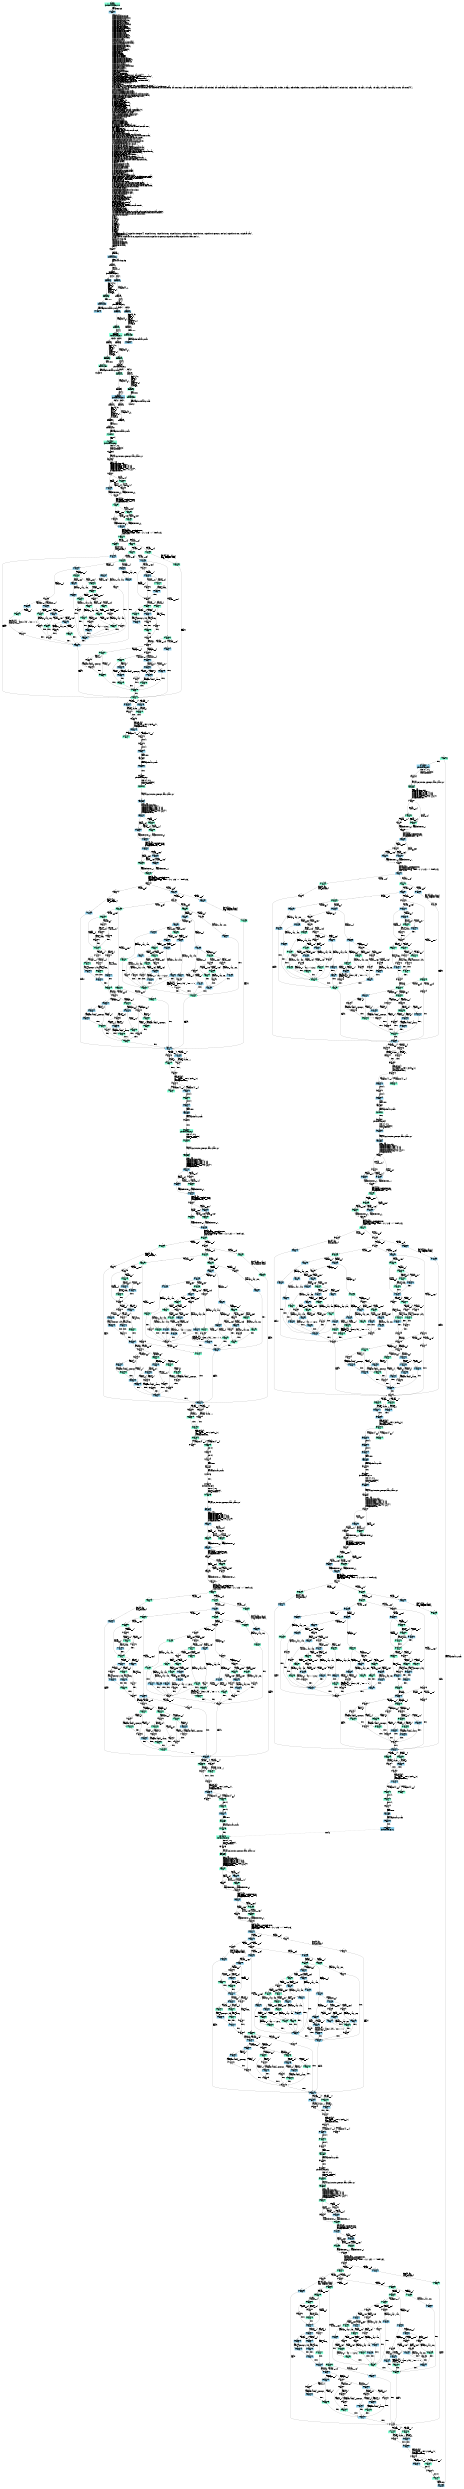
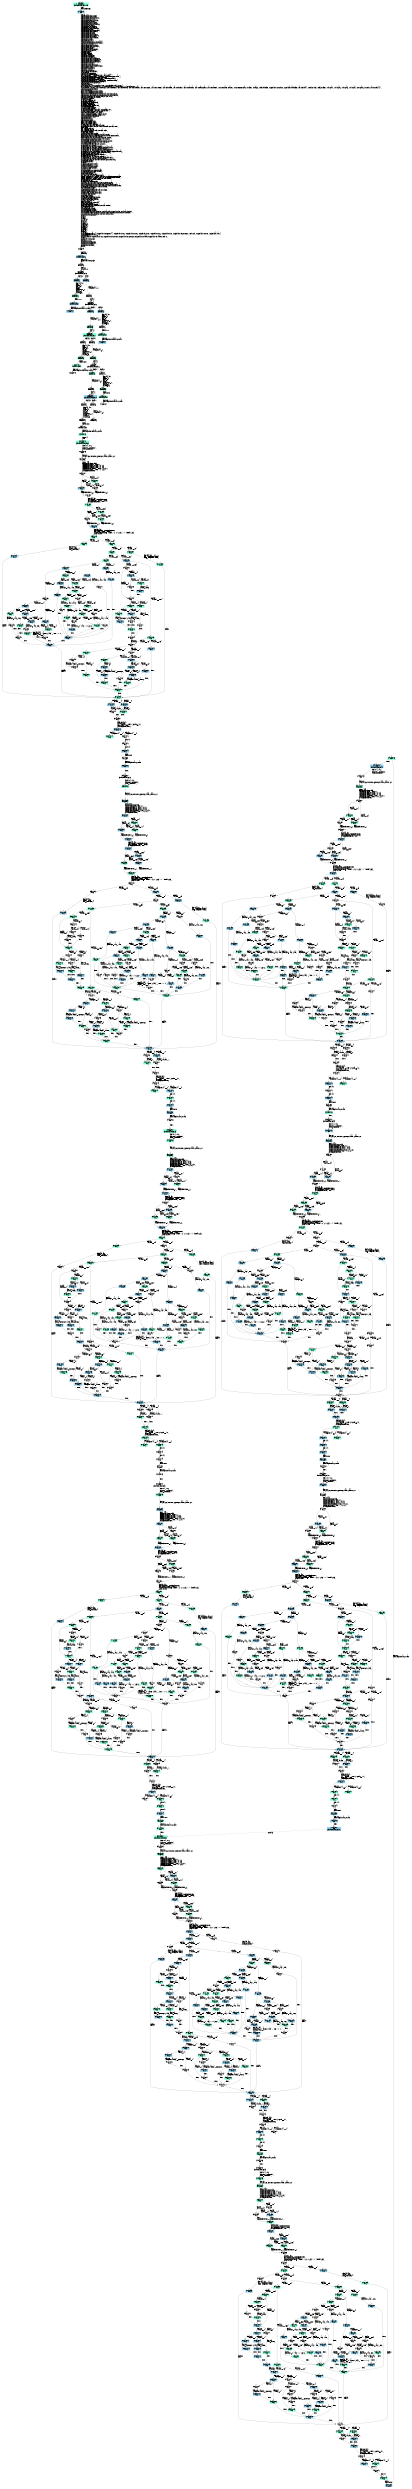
(67, 628) -> (38, 629)
(192, 1445) -> (144, 1445)
